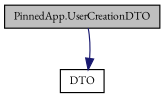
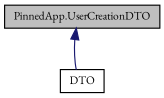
(90, 43) -> (75, 55)
